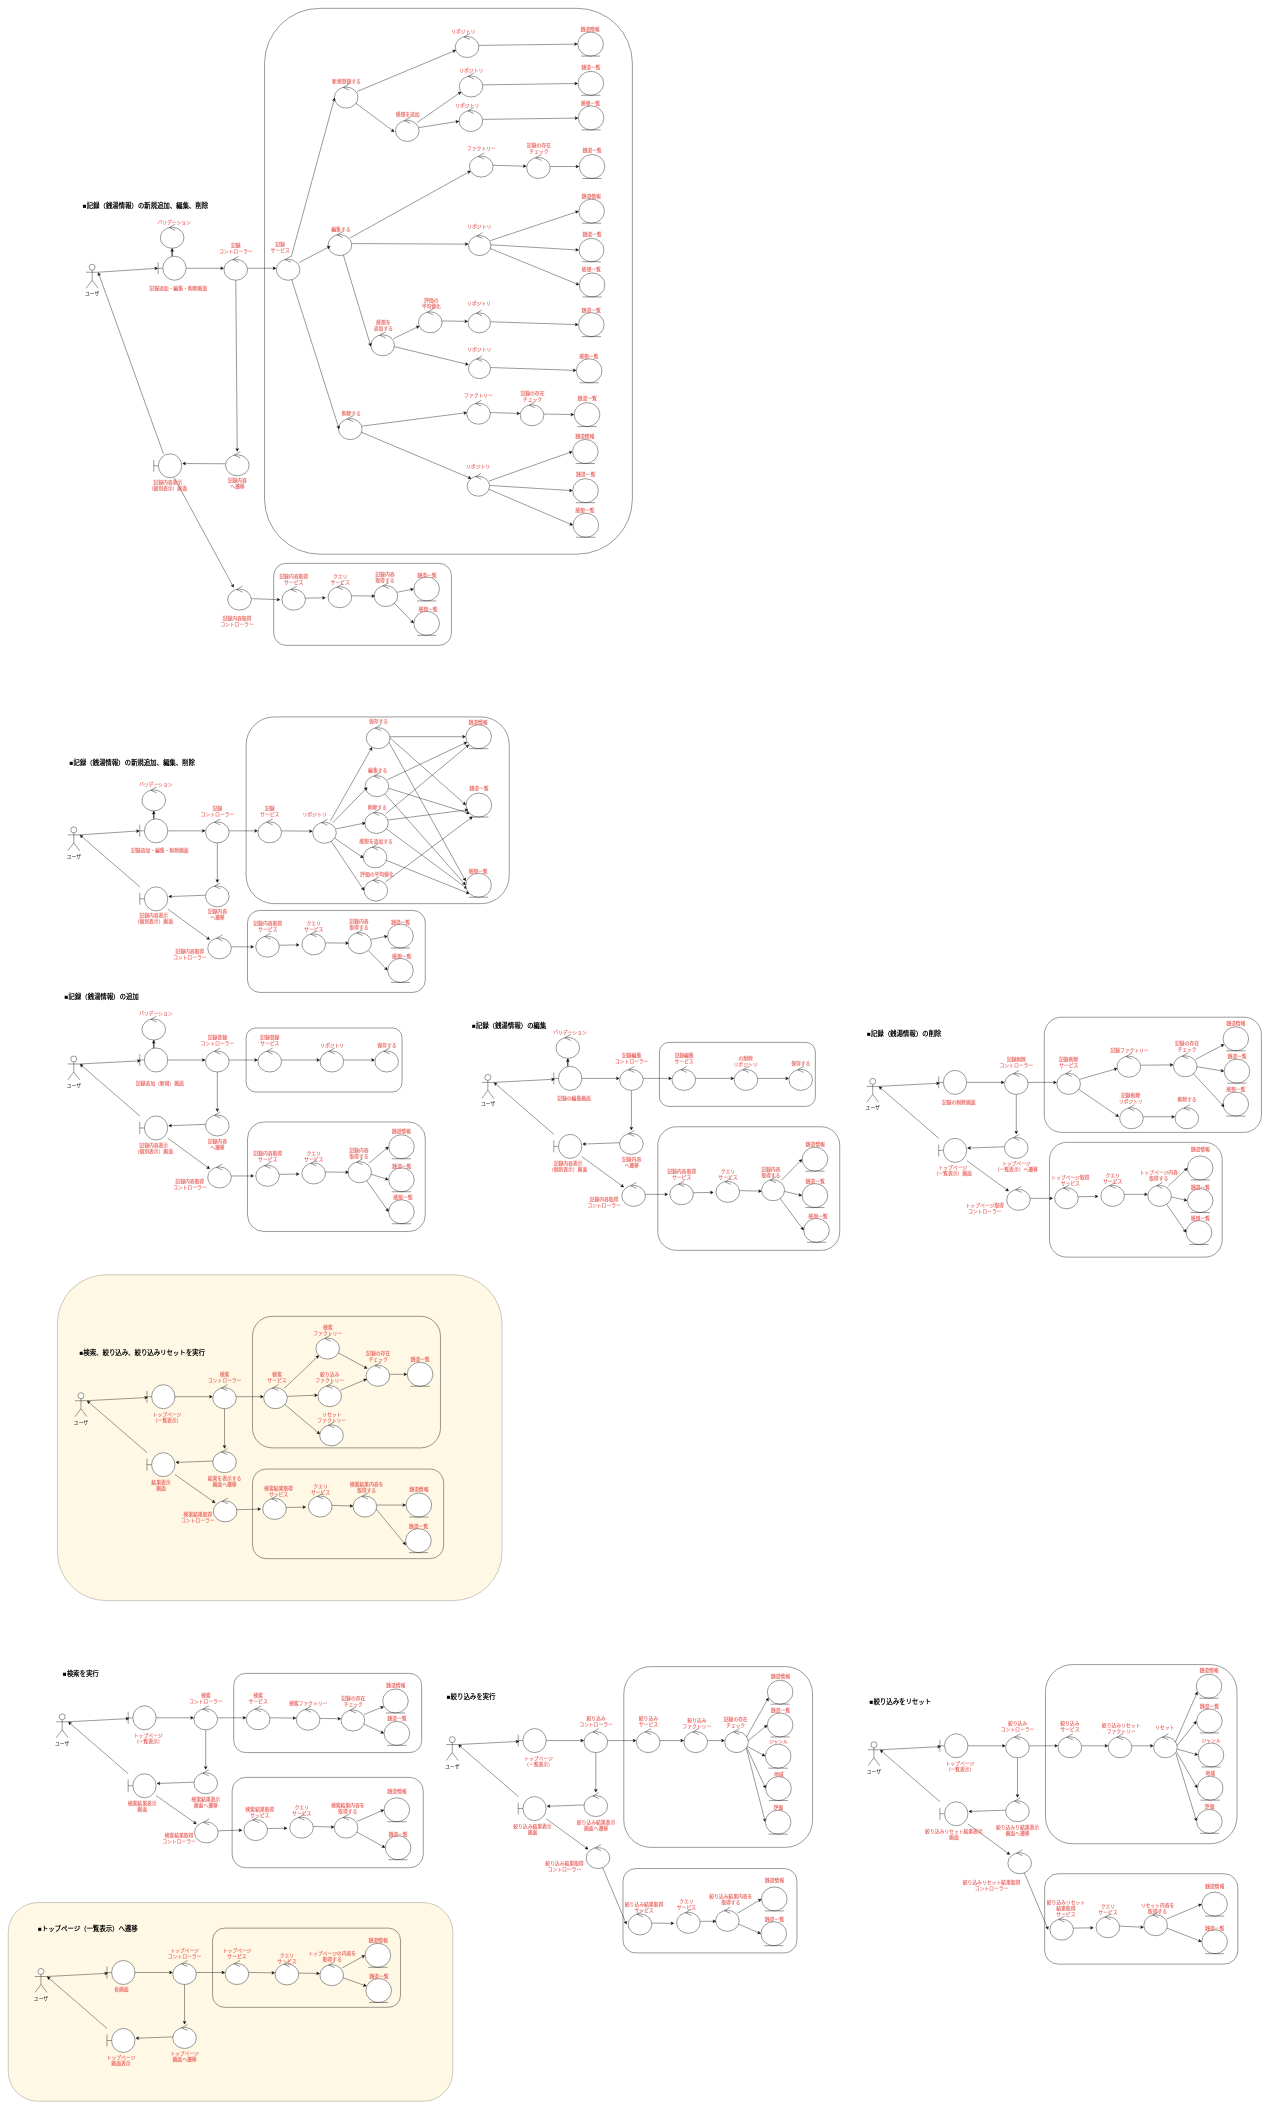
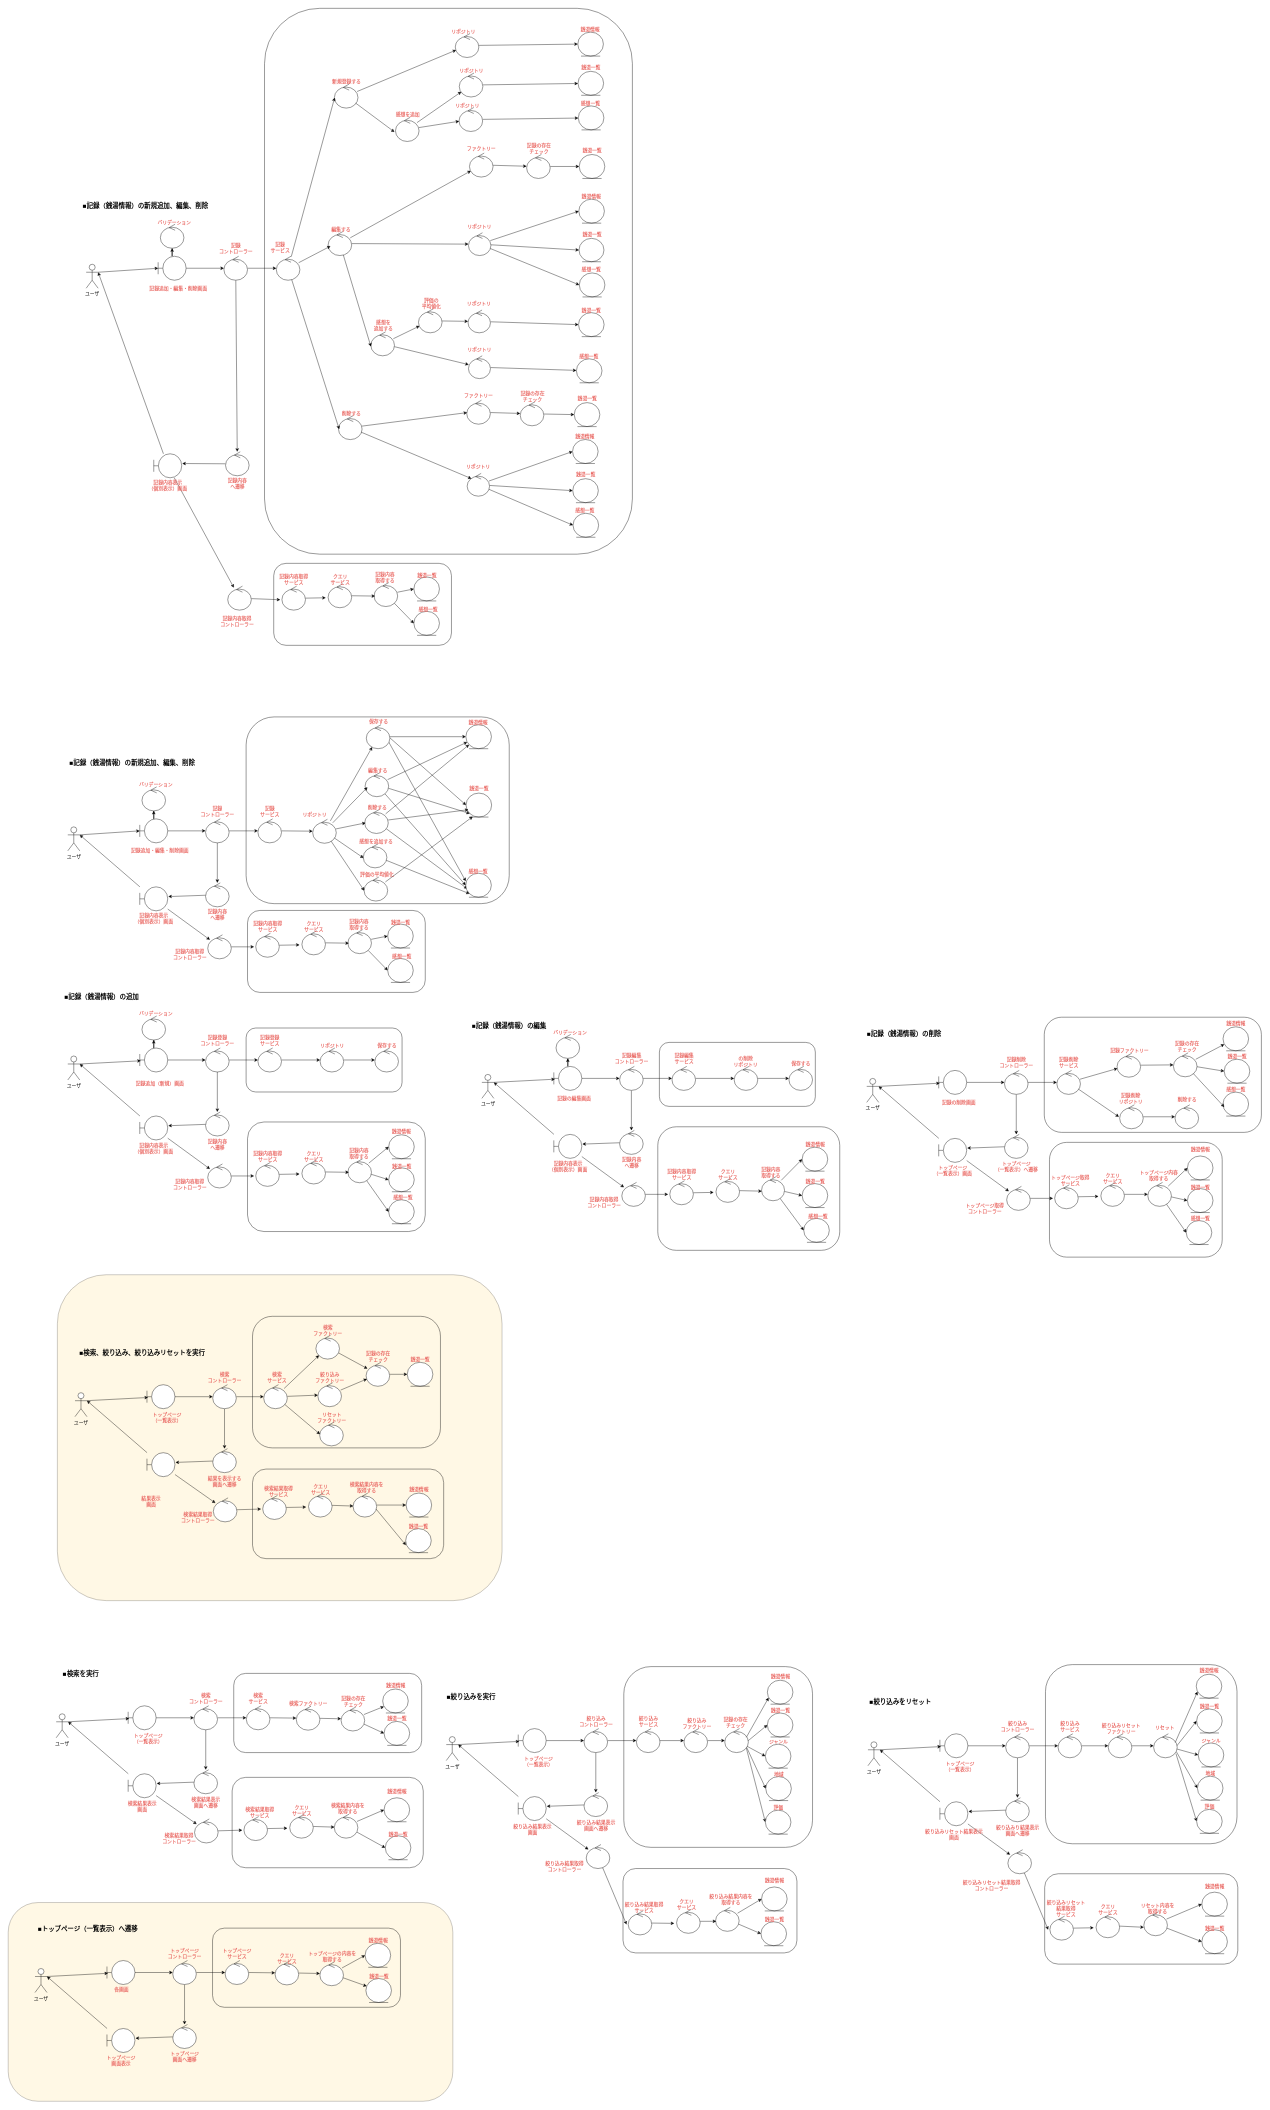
(161, 1485) -> (151, 1501)
